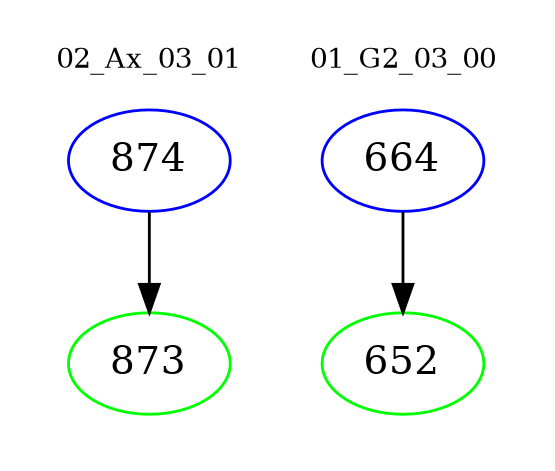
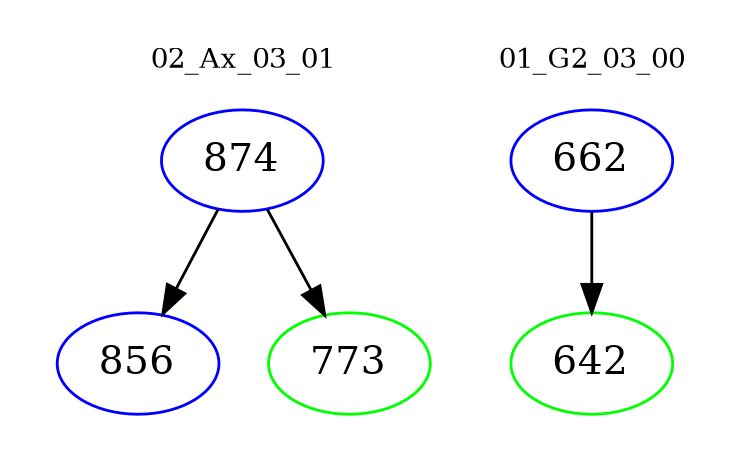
(403, 161) -> (592, 161)
none -> (138, 364)
(149, 364) -> (349, 364)
(403, 364) -> (592, 364)
